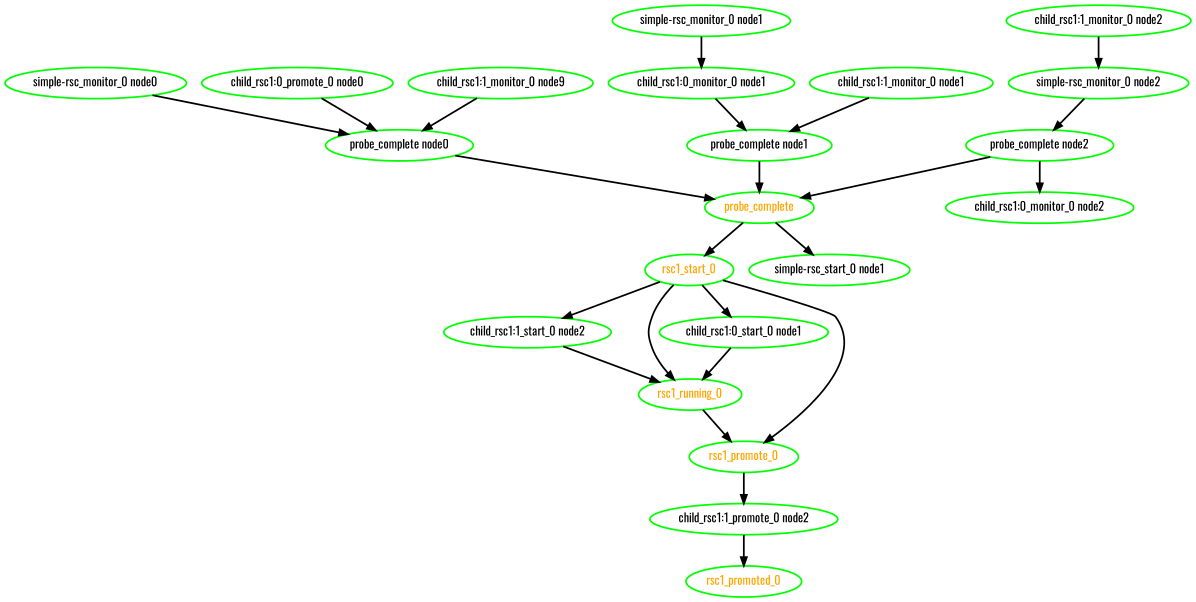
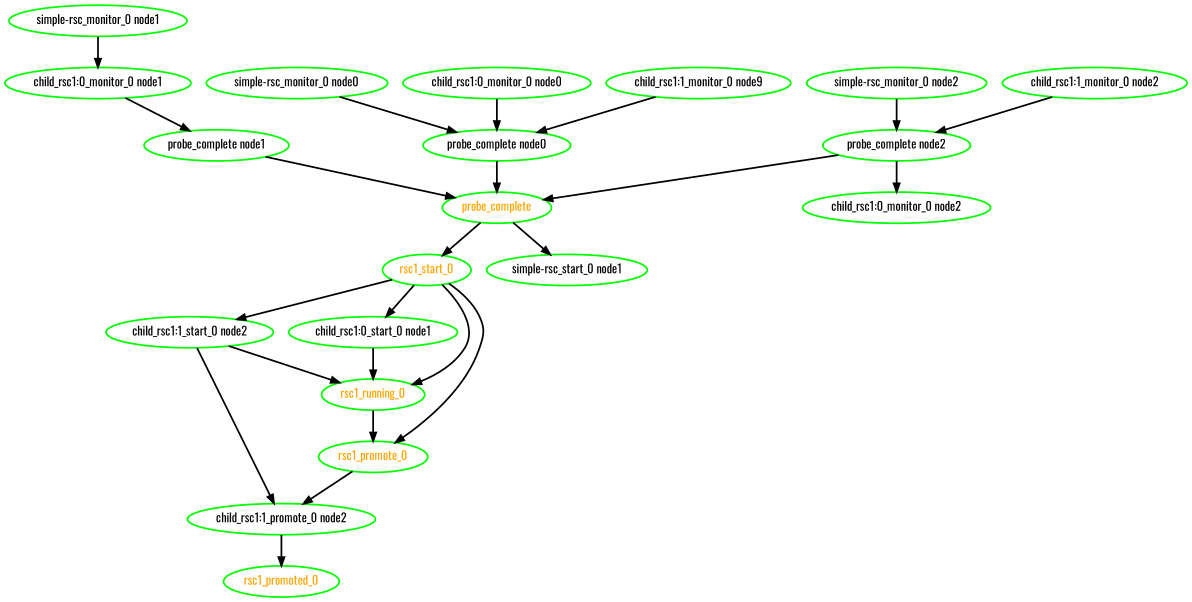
(1099, 48) -> (999, 113)
(297, 83) -> (497, 83)
(901, 83) -> none
none -> (234, 422)
